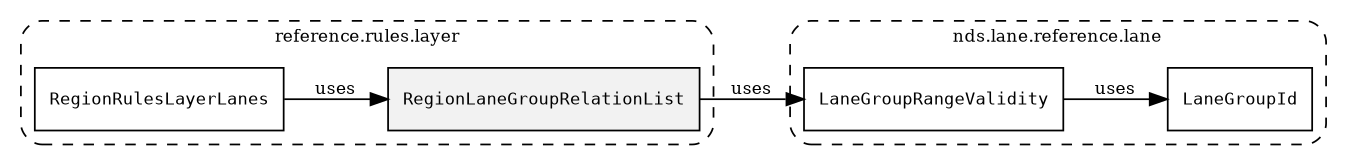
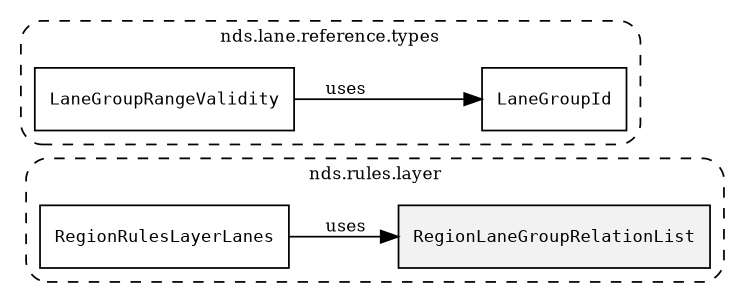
(367, 37) -> (375, 175)
(1058, 37) -> (331, 37)
(743, 99) -> none
